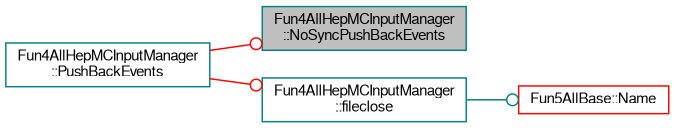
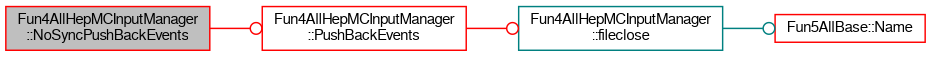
(364, 28) -> (108, 28)
(230, 47) -> (230, 28)
(108, 65) -> (364, 28)
